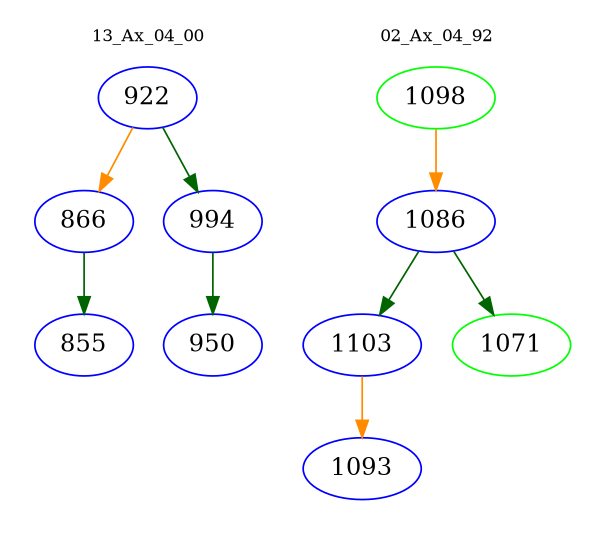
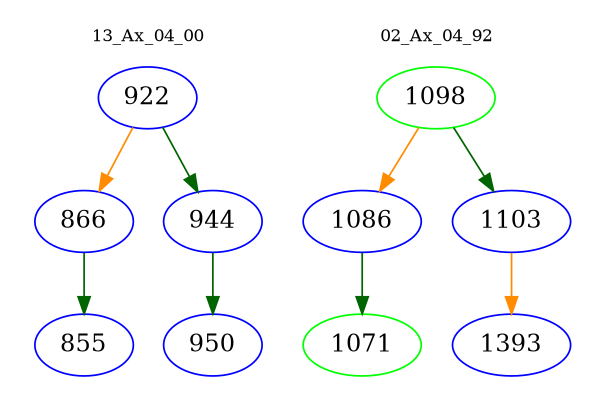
(213, 221) -> (213, 221)
(404, 275) -> (469, 152)
(362, 469) -> (512, 345)
